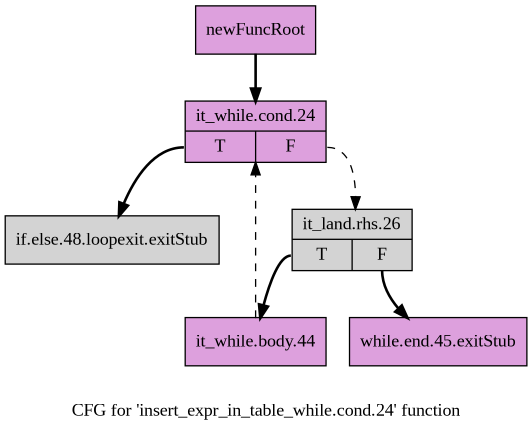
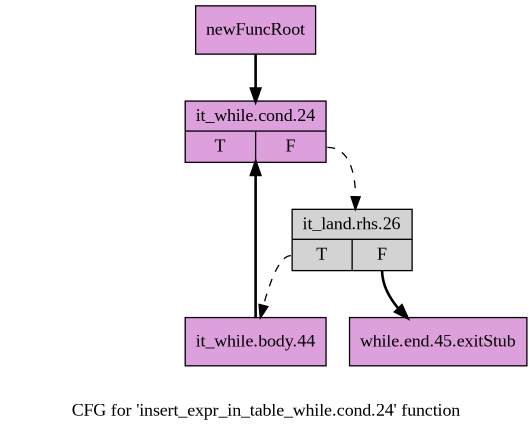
(112, 240) -> none
(256, 247) -> (256, 247)
(273, 277) -> (273, 277)
